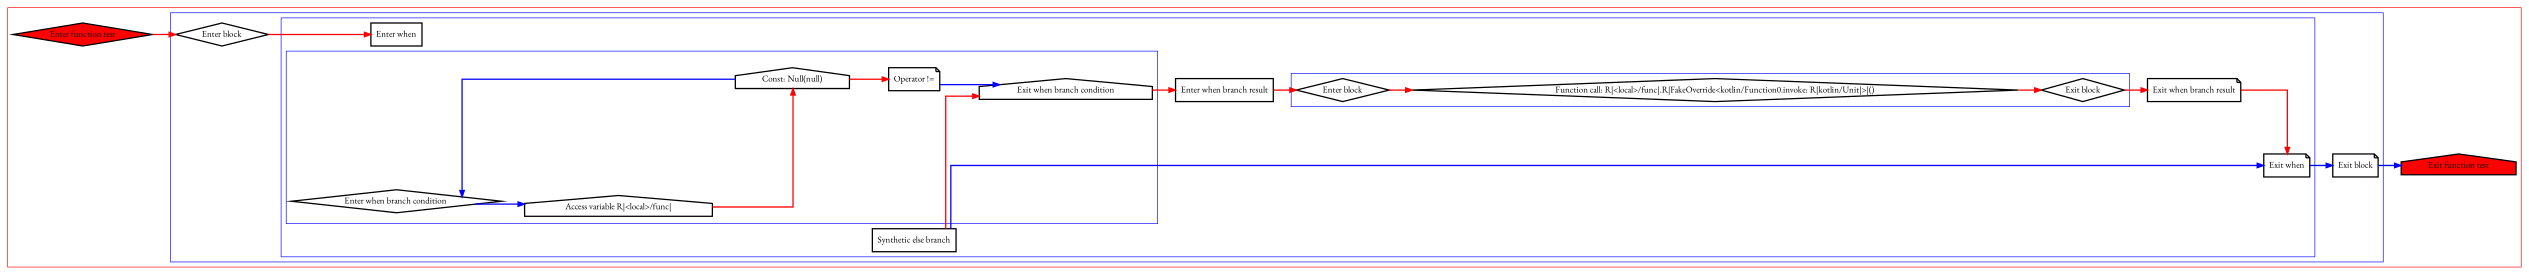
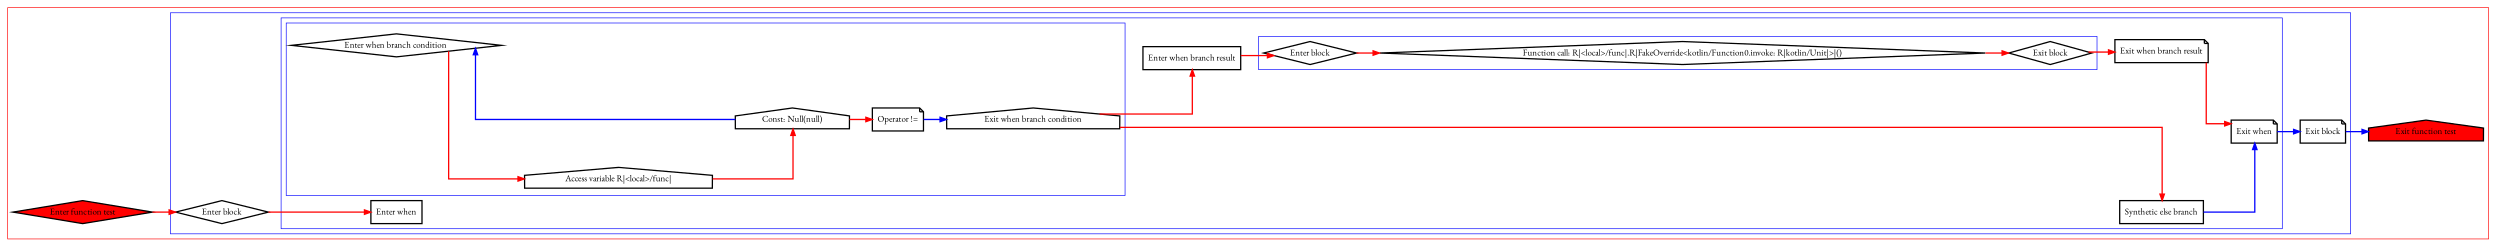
(946, 149) -> (1674, 127)
(497, 204) -> (449, 150)
